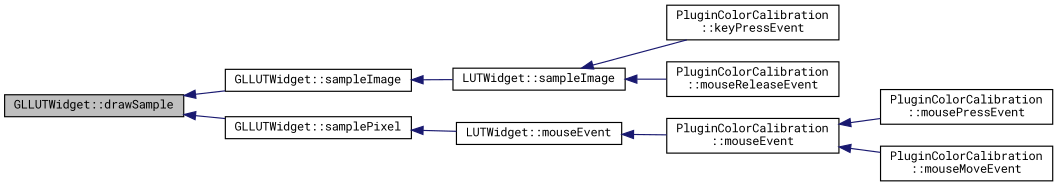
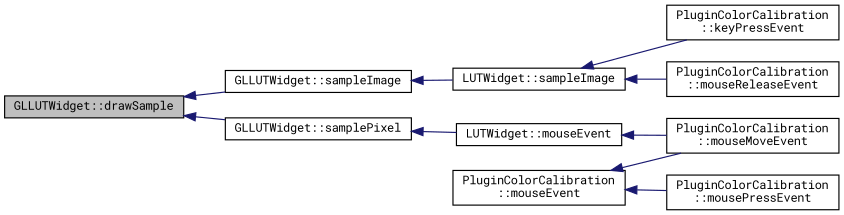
(650, 135) -> (650, 135)
